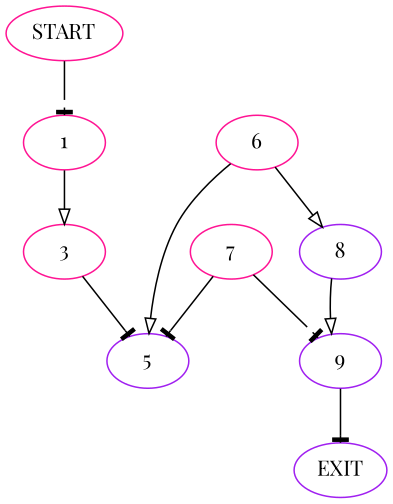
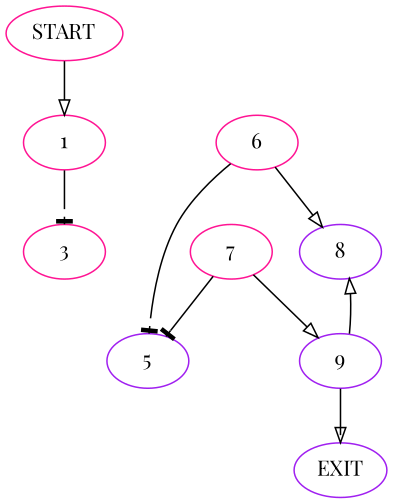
(64, 81) -> (64, 81)
(64, 190) -> (64, 190)
(173, 232) -> (173, 232)
(330, 298) -> (351, 314)
(280, 301) -> (280, 301)
(104, 303) -> none
(340, 412) -> (340, 412)
